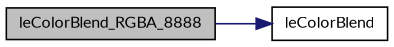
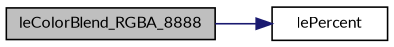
(330, 24) -> (330, 24)
